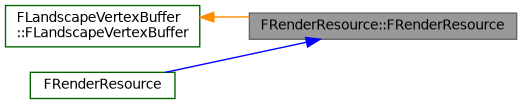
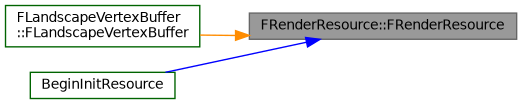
(232, 17) -> (218, 35)
(103, 85) -> (103, 85)
